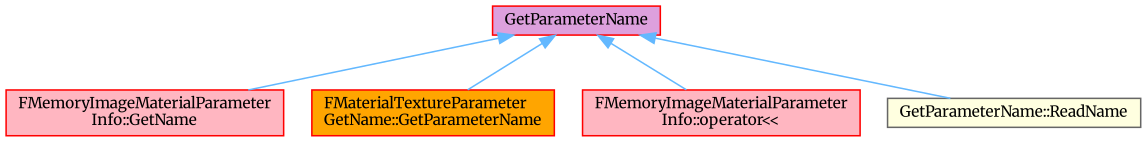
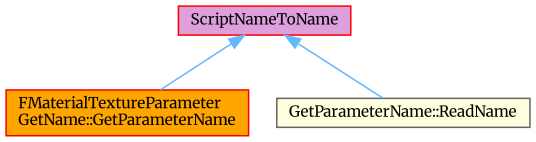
(576, 21) -> (265, 21)
(145, 113) -> none
(721, 113) -> none
